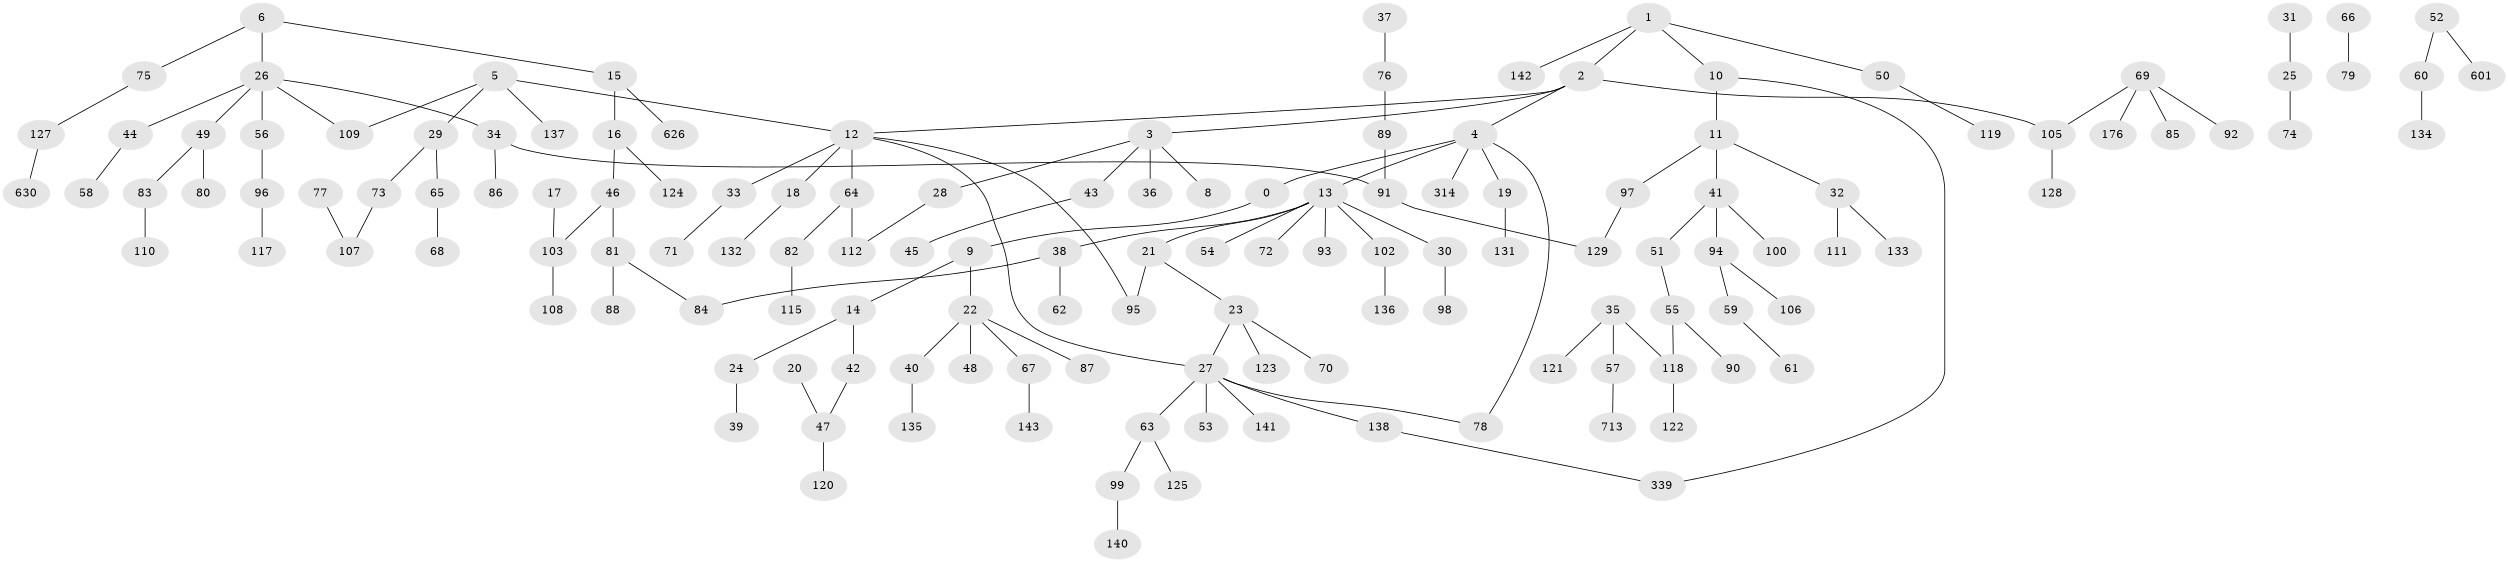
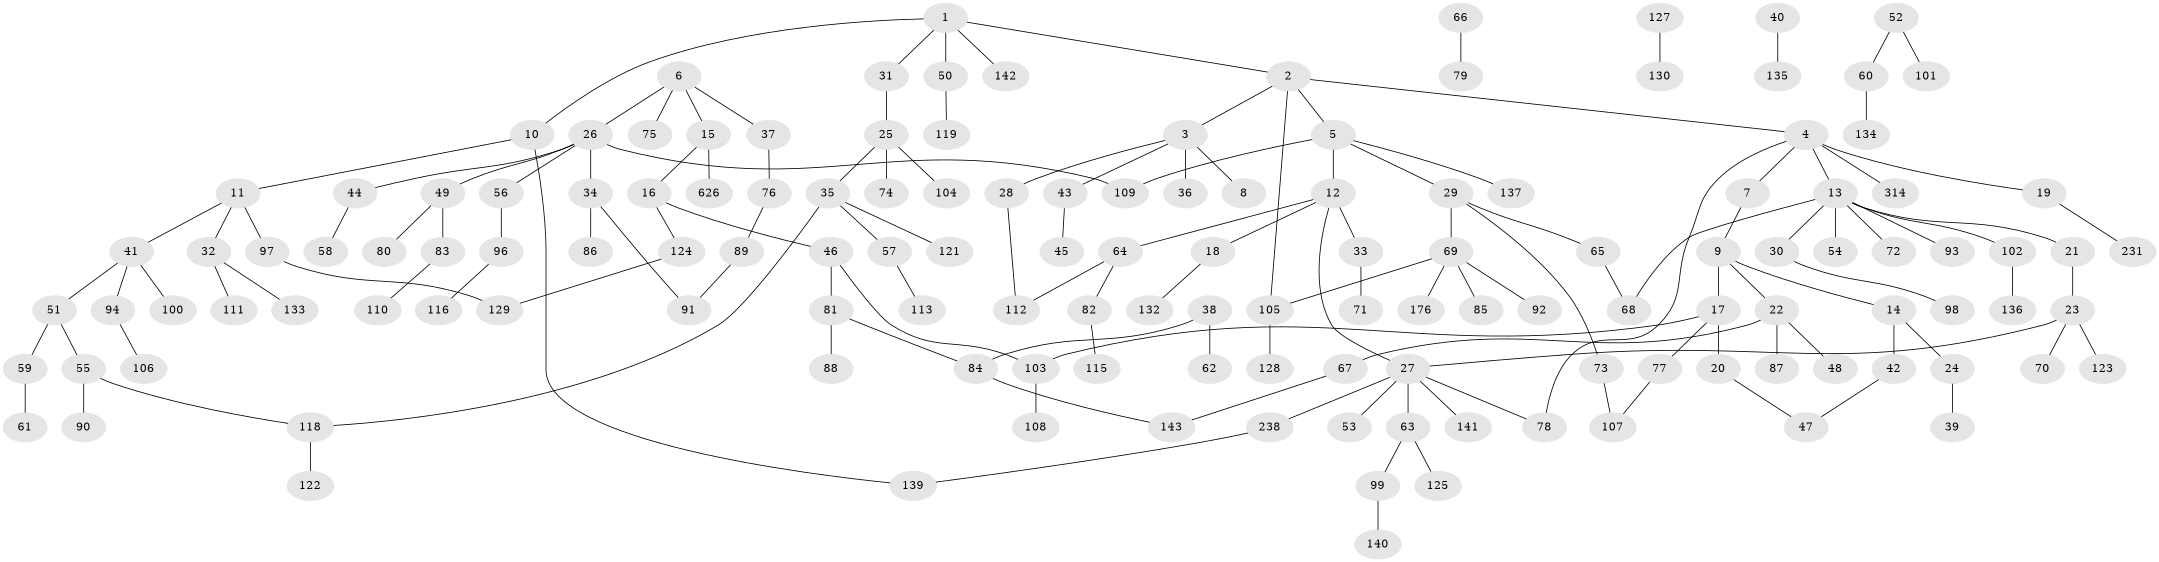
none -> (916, 47)
(2482, 76) -> (1926, 76)
(93, 105) -> none
none -> (724, 106)
(1220, 114) -> (1311, 106)
none -> (862, 159)
(26, 193) -> (1660, 76)
none -> (947, 193)
(1267, 193) -> (1748, 193)
none -> (1451, 223)
(1489, 226) -> (591, 281)
(1189, 228) -> (1713, 228)
(262, 252) -> (439, 310)
(1505, 252) -> (2133, 252)
none -> (1718, 281)
(1724, 281) -> (40, 340)
(1134, 310) -> none
(941, 340) -> none
none -> (1718, 340)
none -> (1686, 343)
none -> (1070, 404)
(1379, 427) -> (1270, 427)
(1612, 427) -> (922, 310)
(824, 486) -> none
(1662, 486) -> (913, 486)
